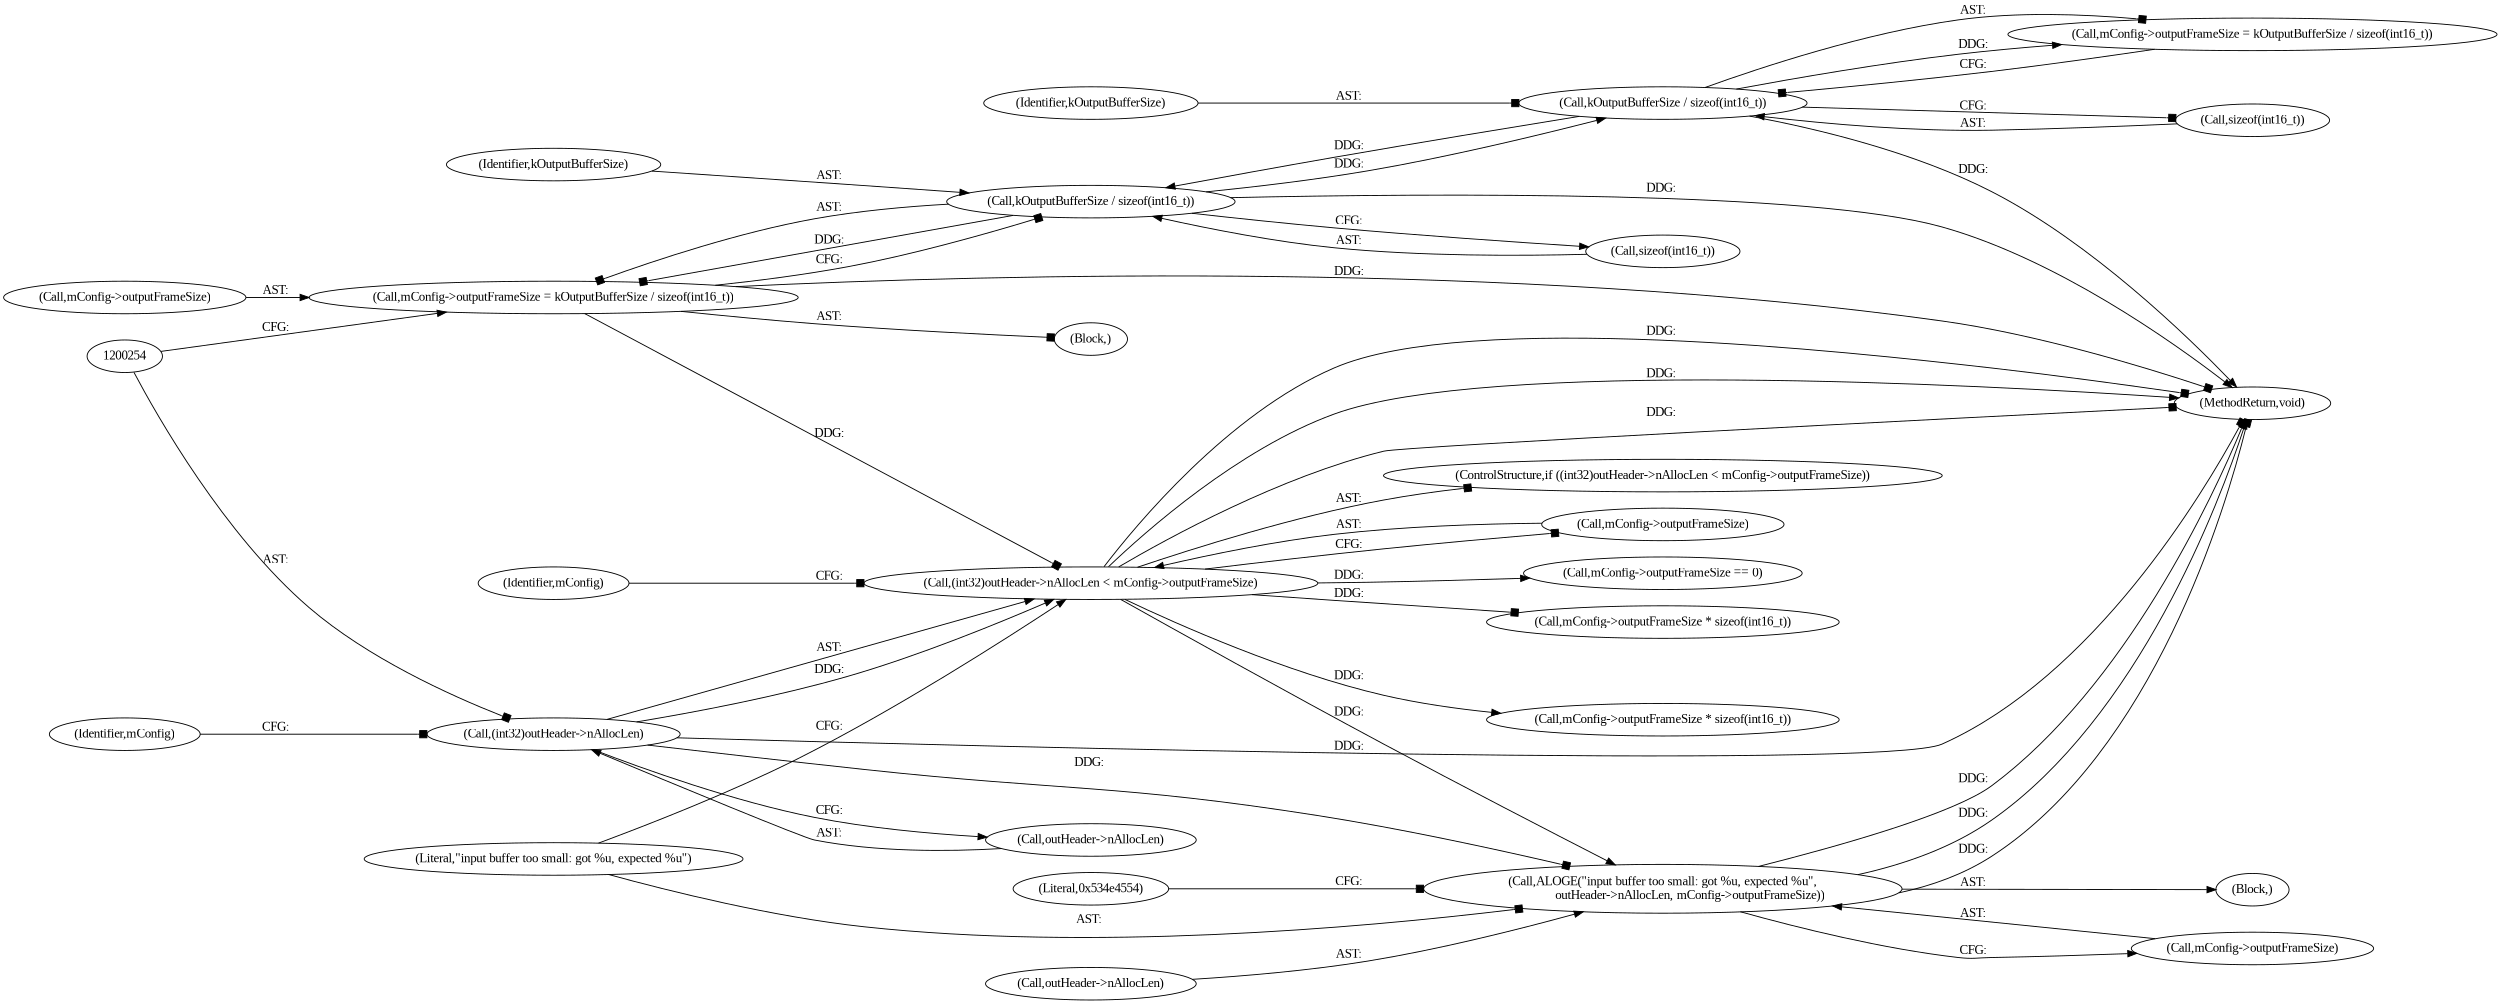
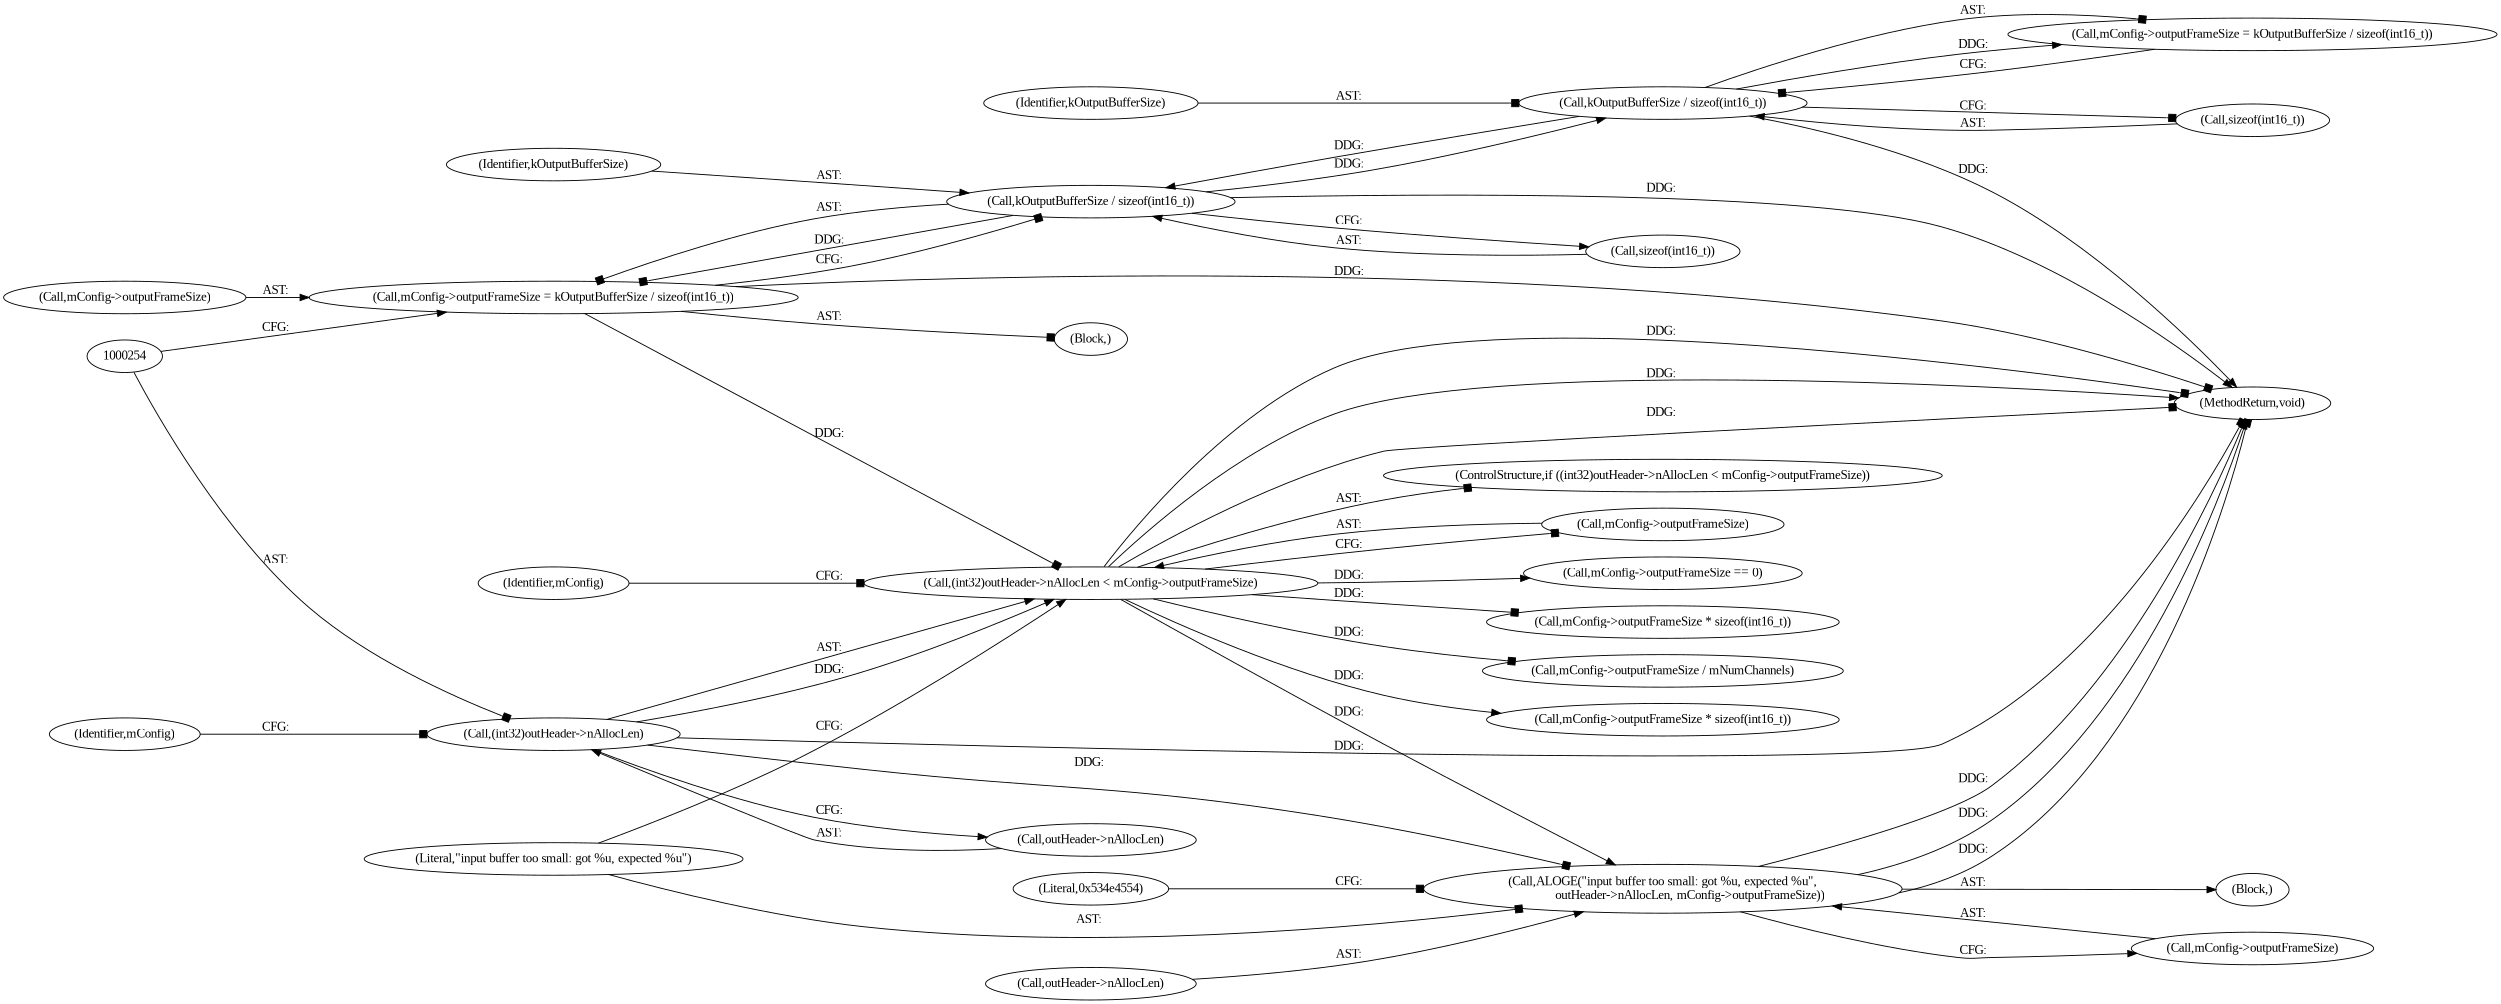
(125, 356) -> (125, 356)
none -> (1663, 671)
